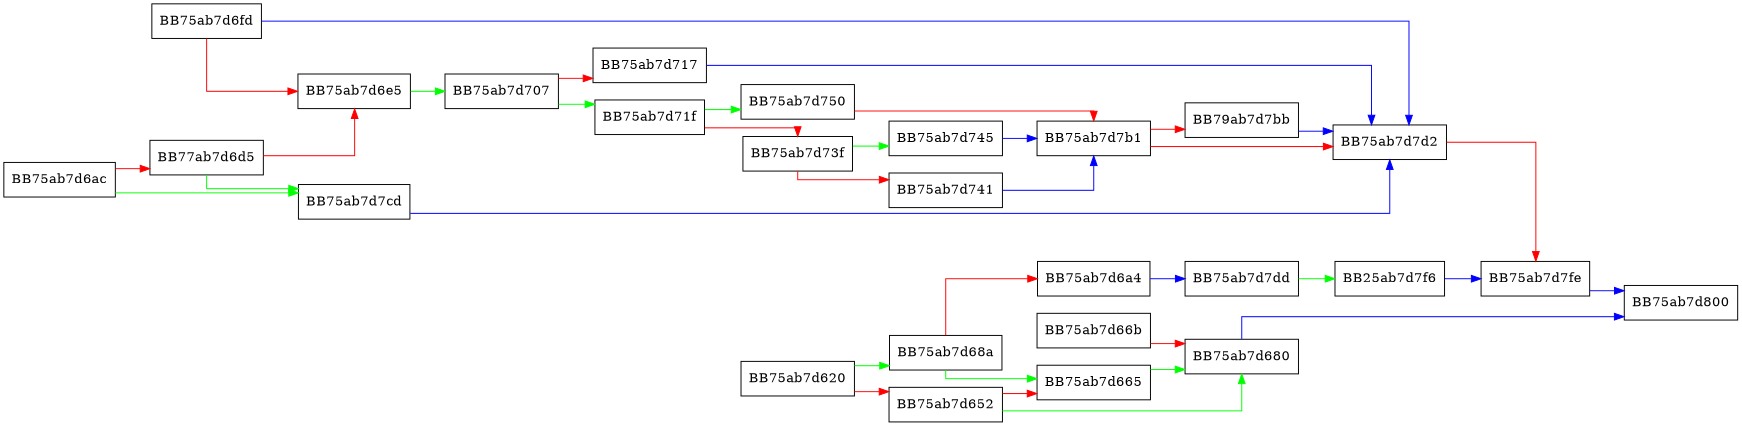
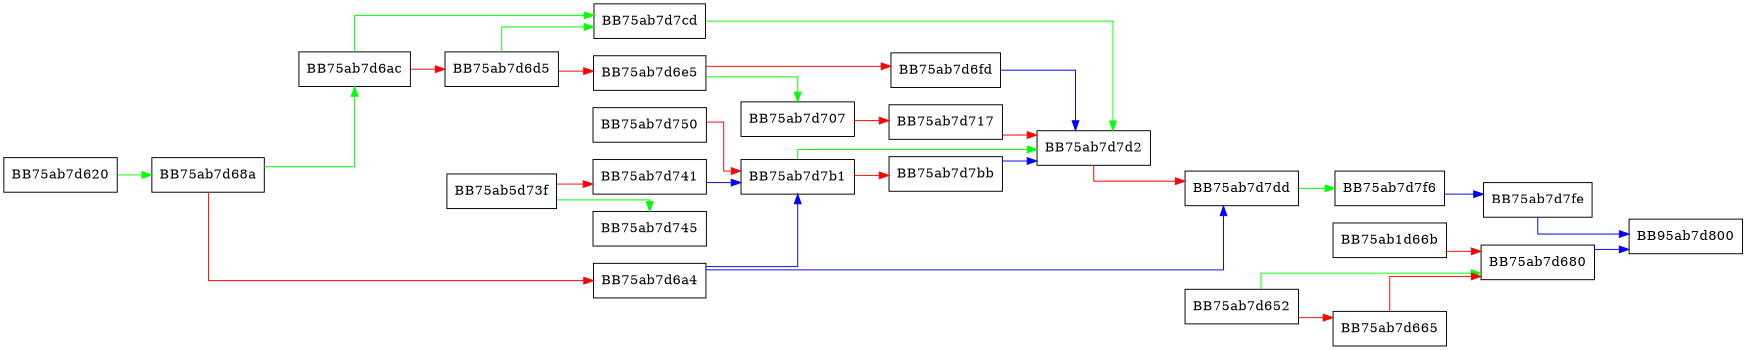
(1064, 65) -> (1015, 135)
(221, 91) -> (794, 66)
(650, 117) -> none
(1242, 120) -> (946, 174)
(1015, 138) -> (798, 262)
(1237, 147) -> (908, 149)
(1536, 152) -> (1127, 181)
(798, 154) -> (502, 191)
(207, 158) -> (502, 69)
(922, 213) -> (959, 21)
(1390, 279) -> (1390, 188)
(1681, 303) -> (1686, 236)
(1094, 331) -> (1390, 240)
(1163, 370) -> (1390, 279)
(982, 379) -> (345, 167)
(867, 392) -> none
